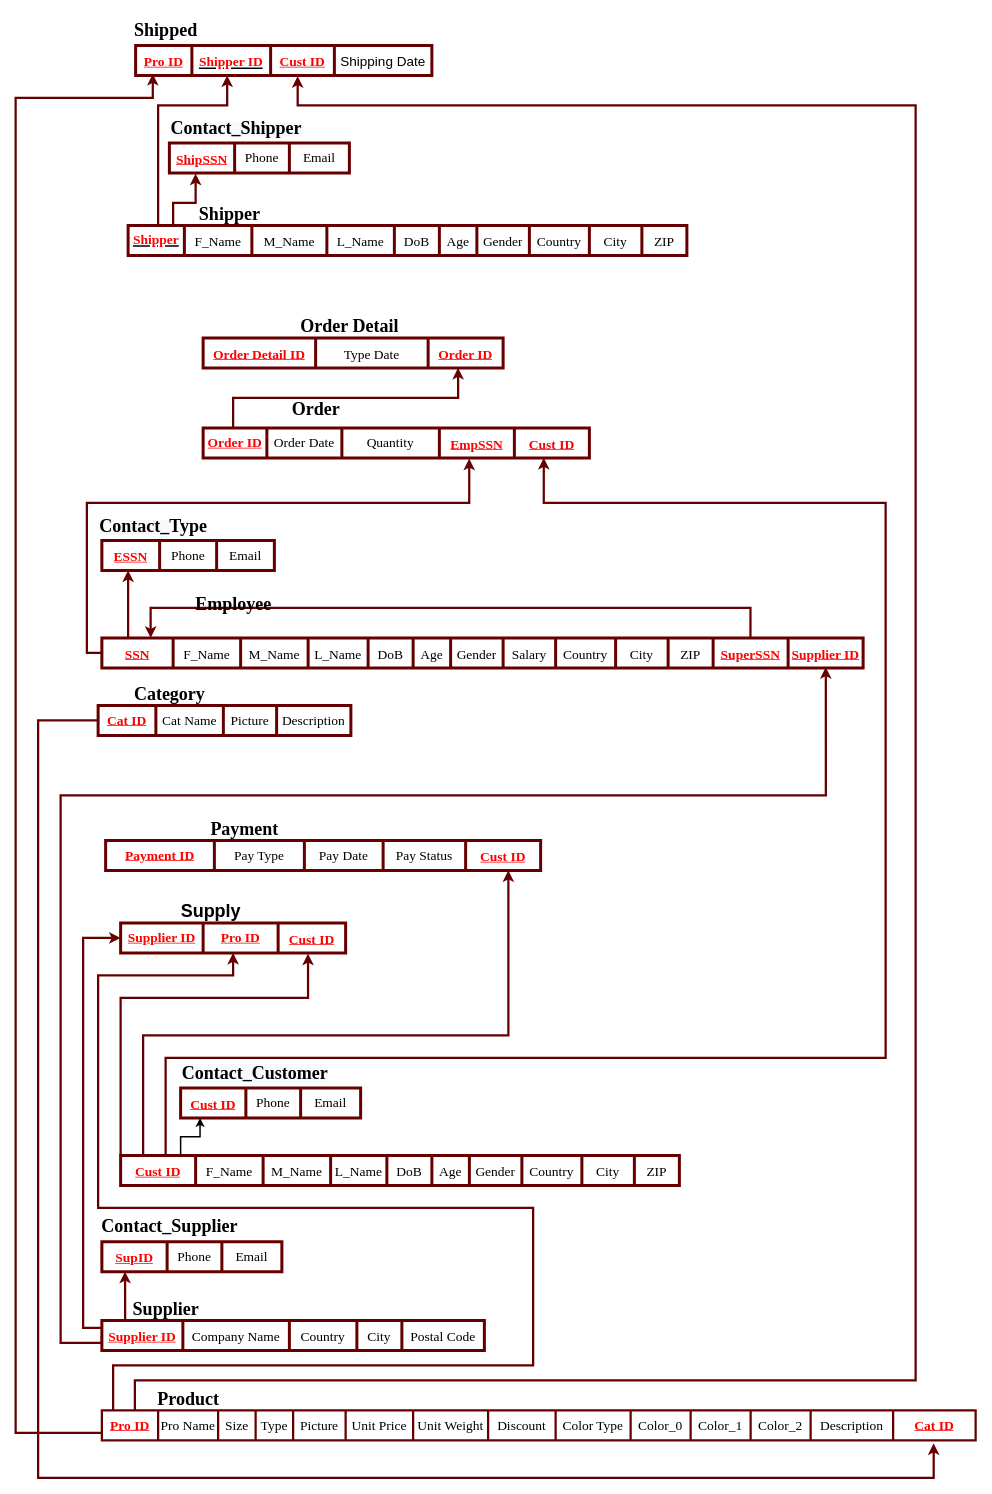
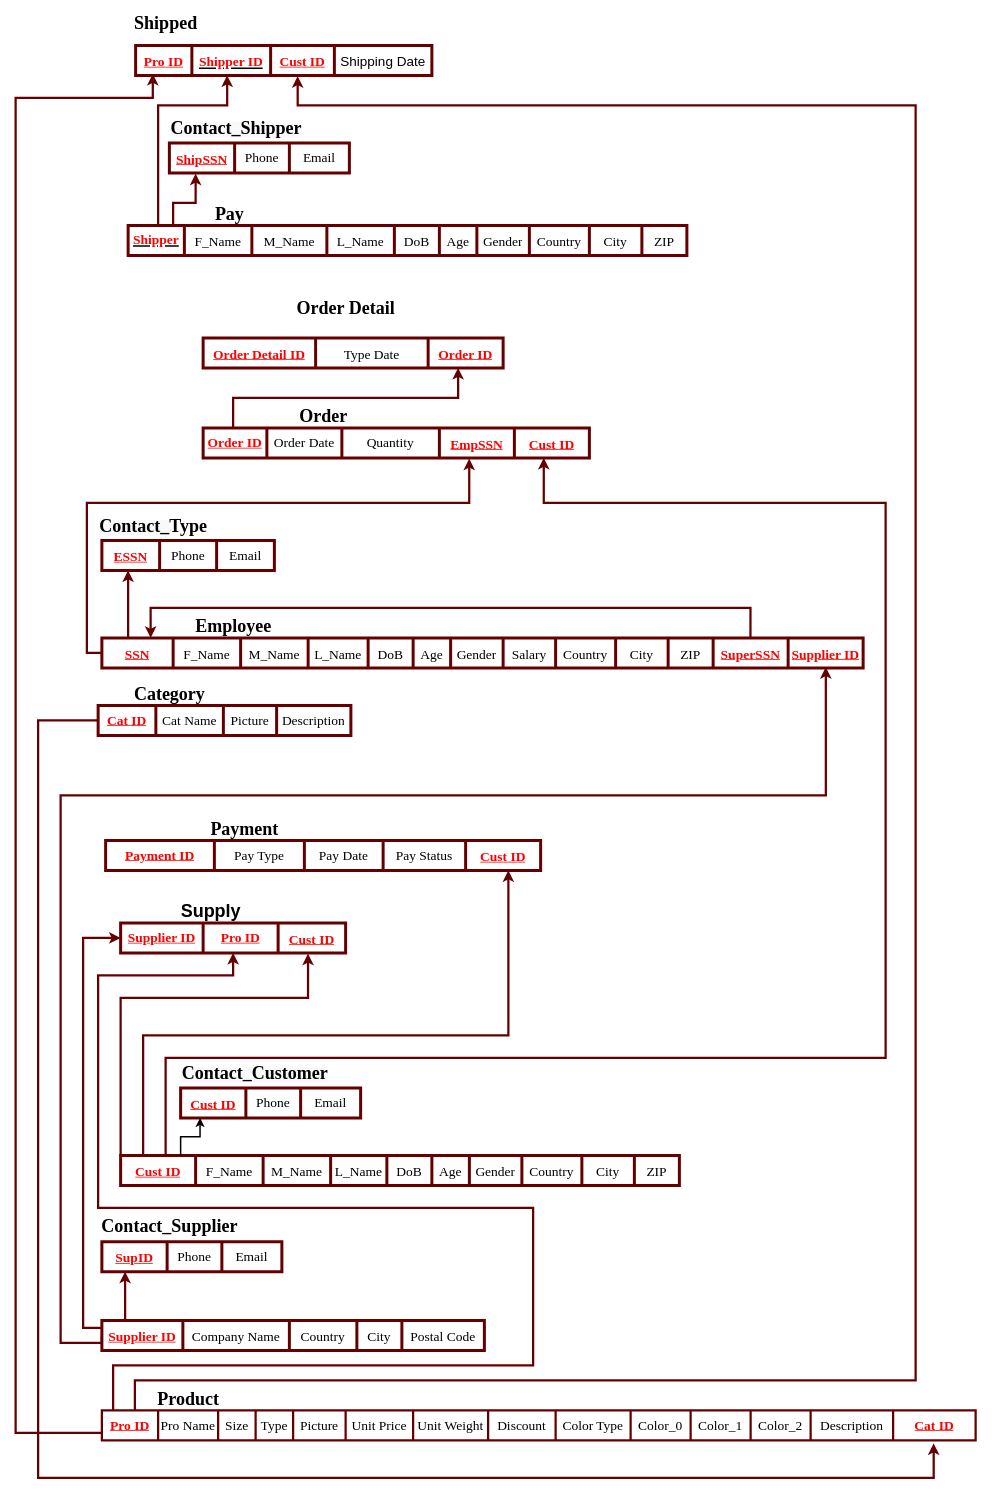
(165, 30) -> (165, 23)
(230, 214) -> (230, 214)
(349, 327) -> (345, 308)
(315, 409) -> (323, 417)
(233, 604) -> (233, 627)
(165, 1309) -> none
